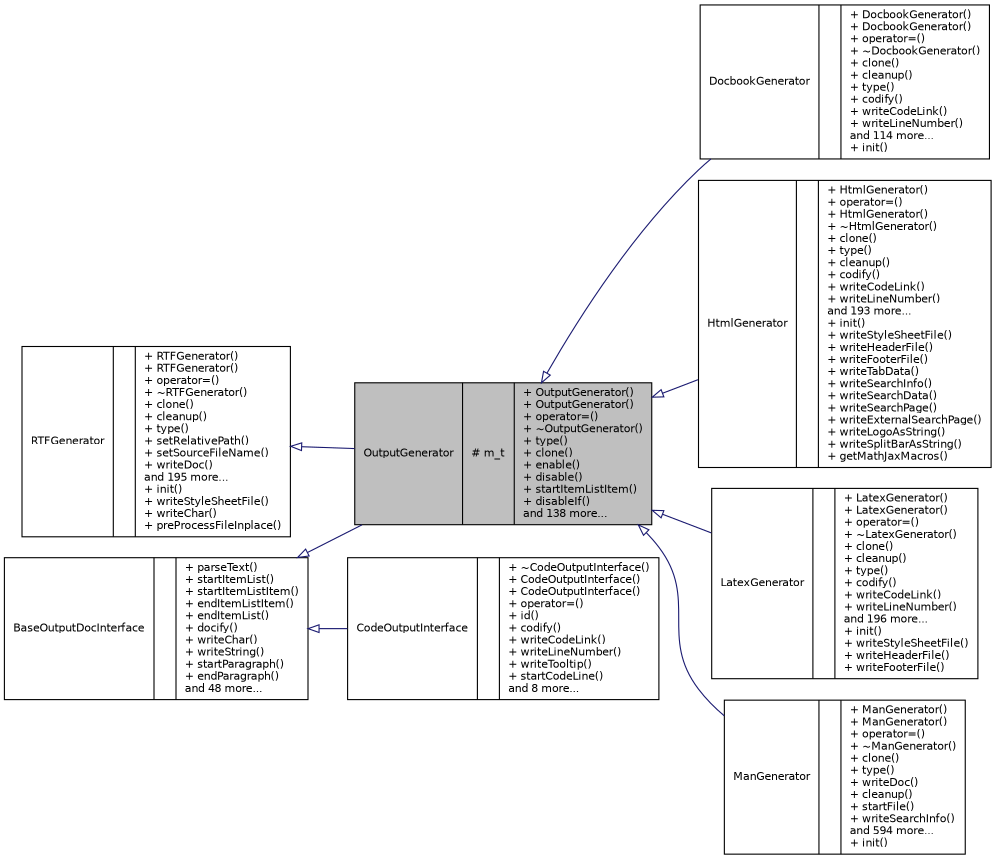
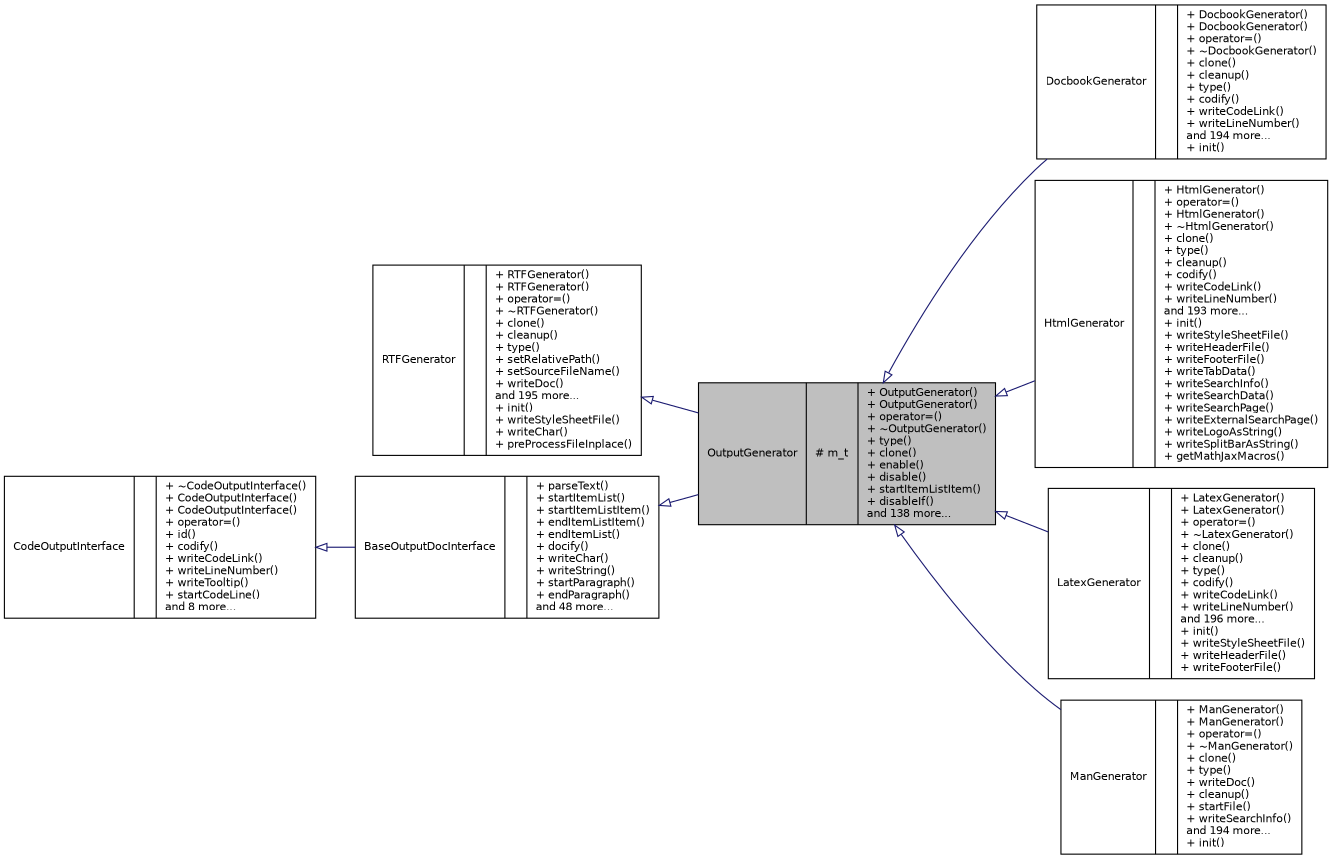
(892, 136) -> (1229, 136)
(333, 629) -> (341, 547)
(892, 831) -> (1229, 831)
